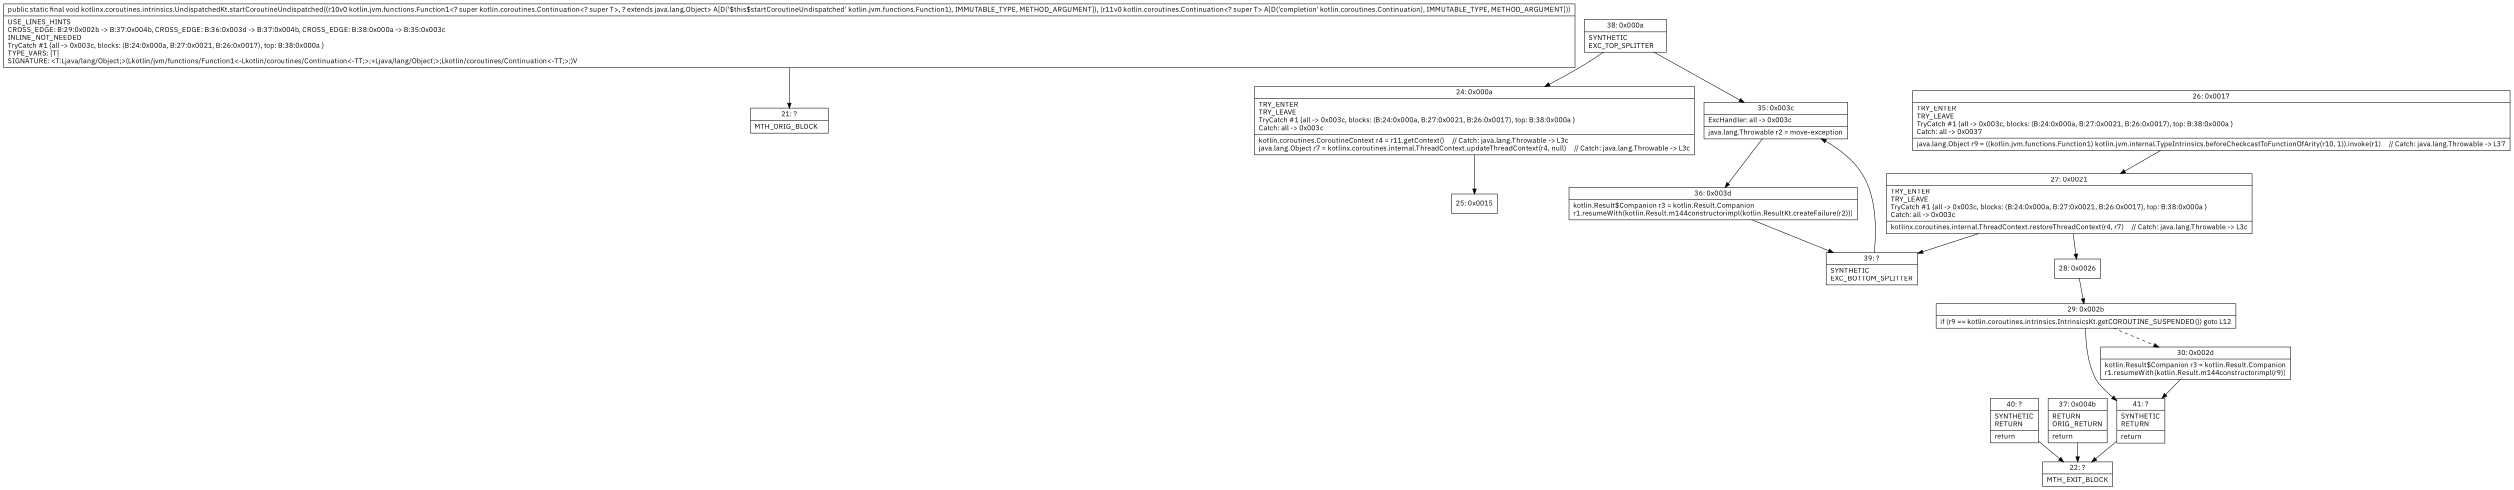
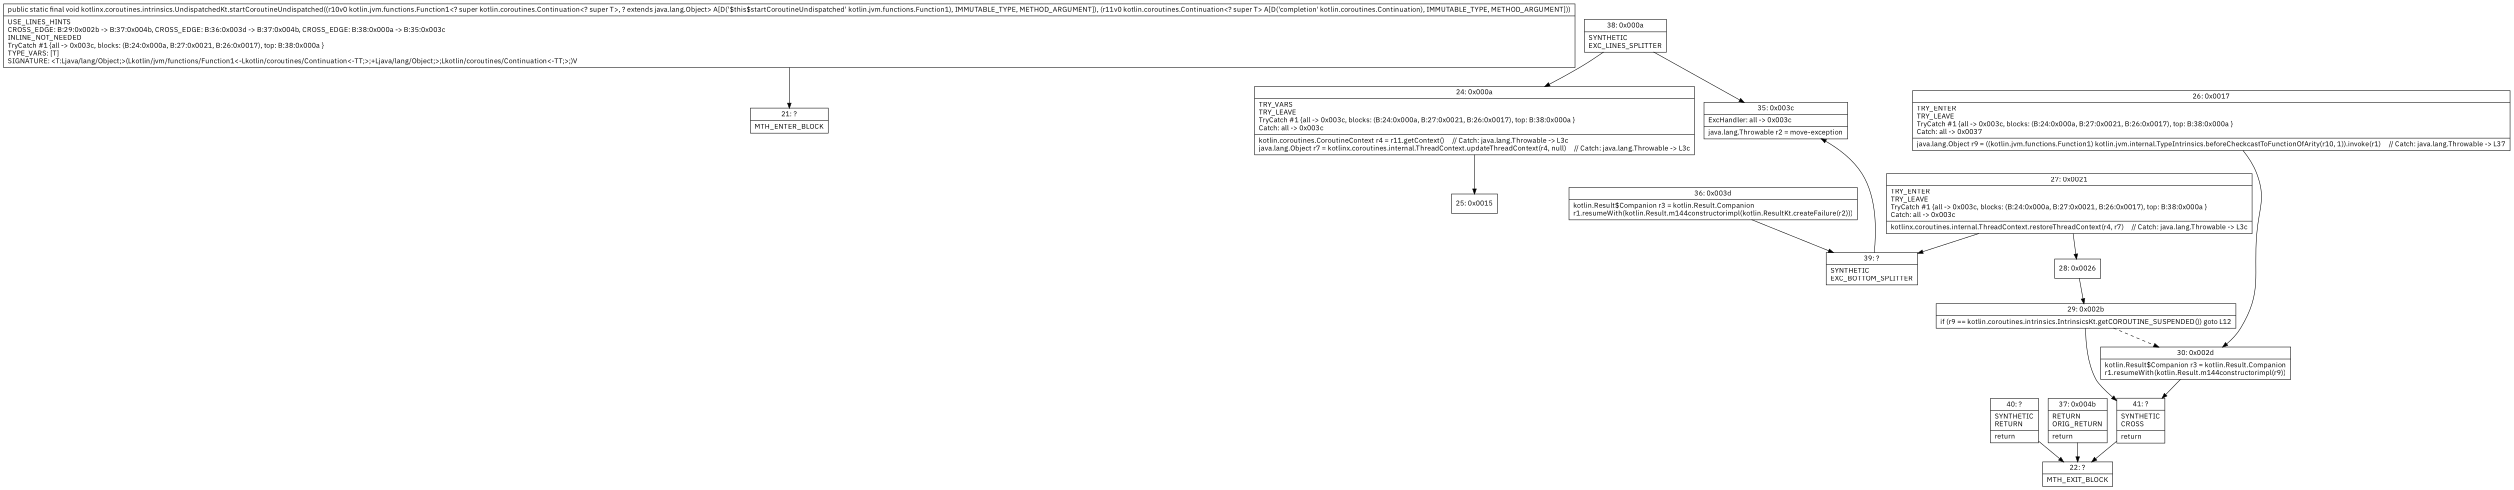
(1622, 46) -> (1625, 46)
(1279, 104) -> (1276, 104)
(786, 127) -> (789, 127)
(1745, 161) -> none
(2143, 161) -> (2256, 249)
(2135, 424) -> (2133, 424)
